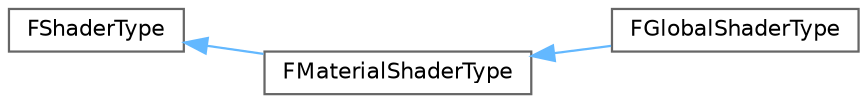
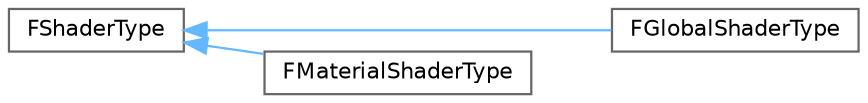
(583, 50) -> (409, 30)
